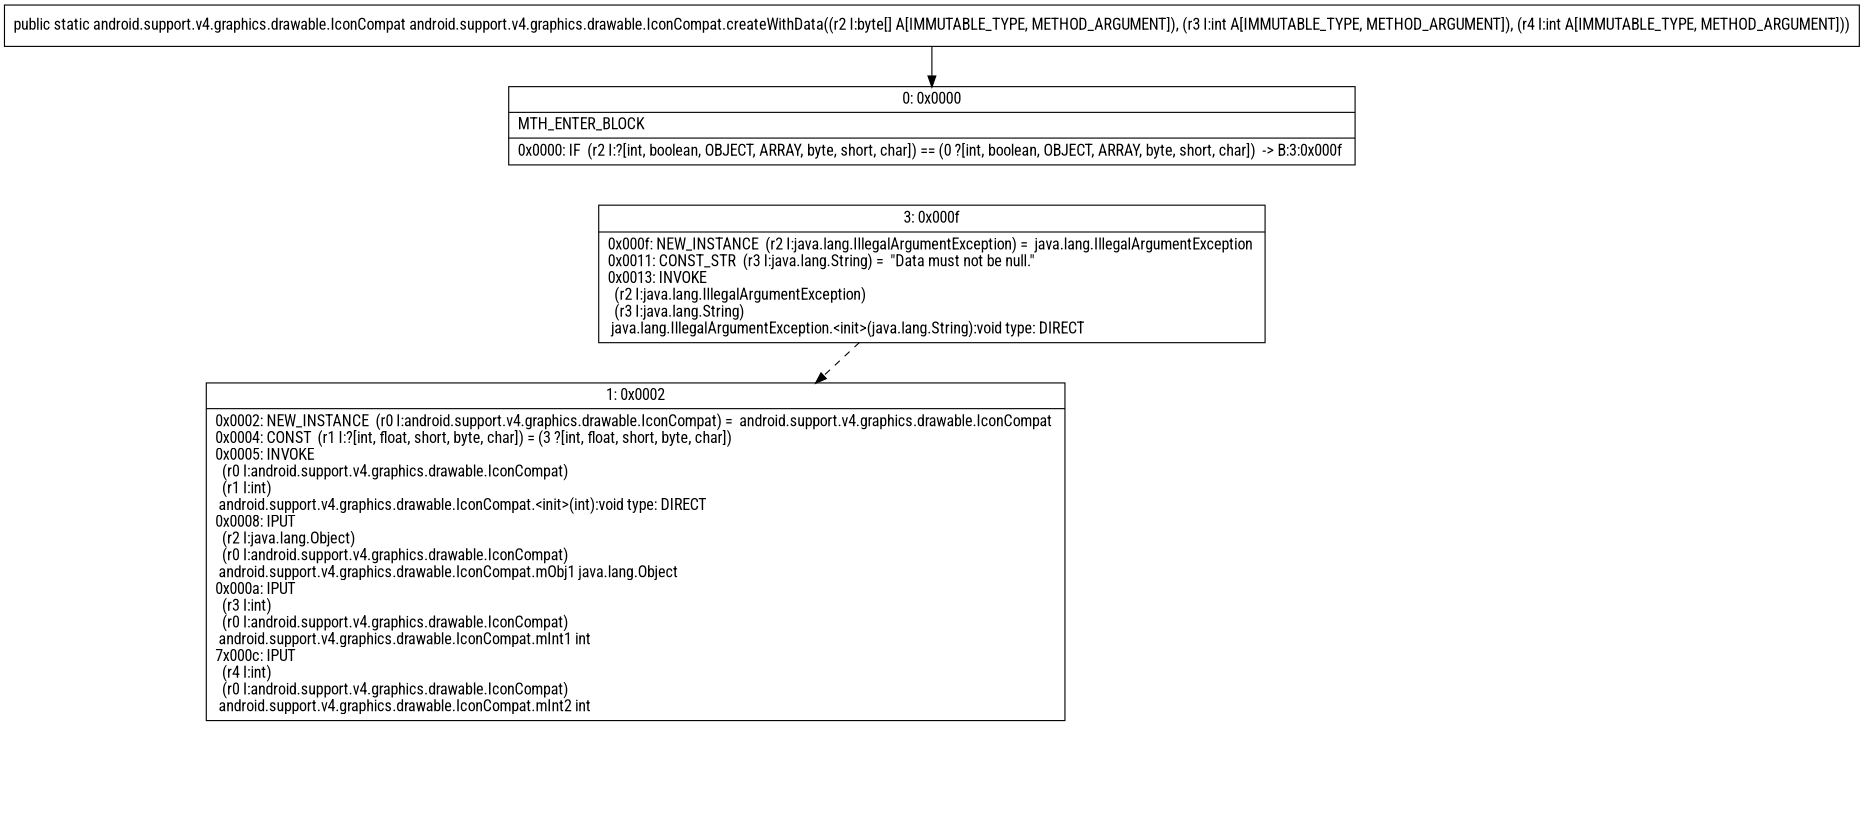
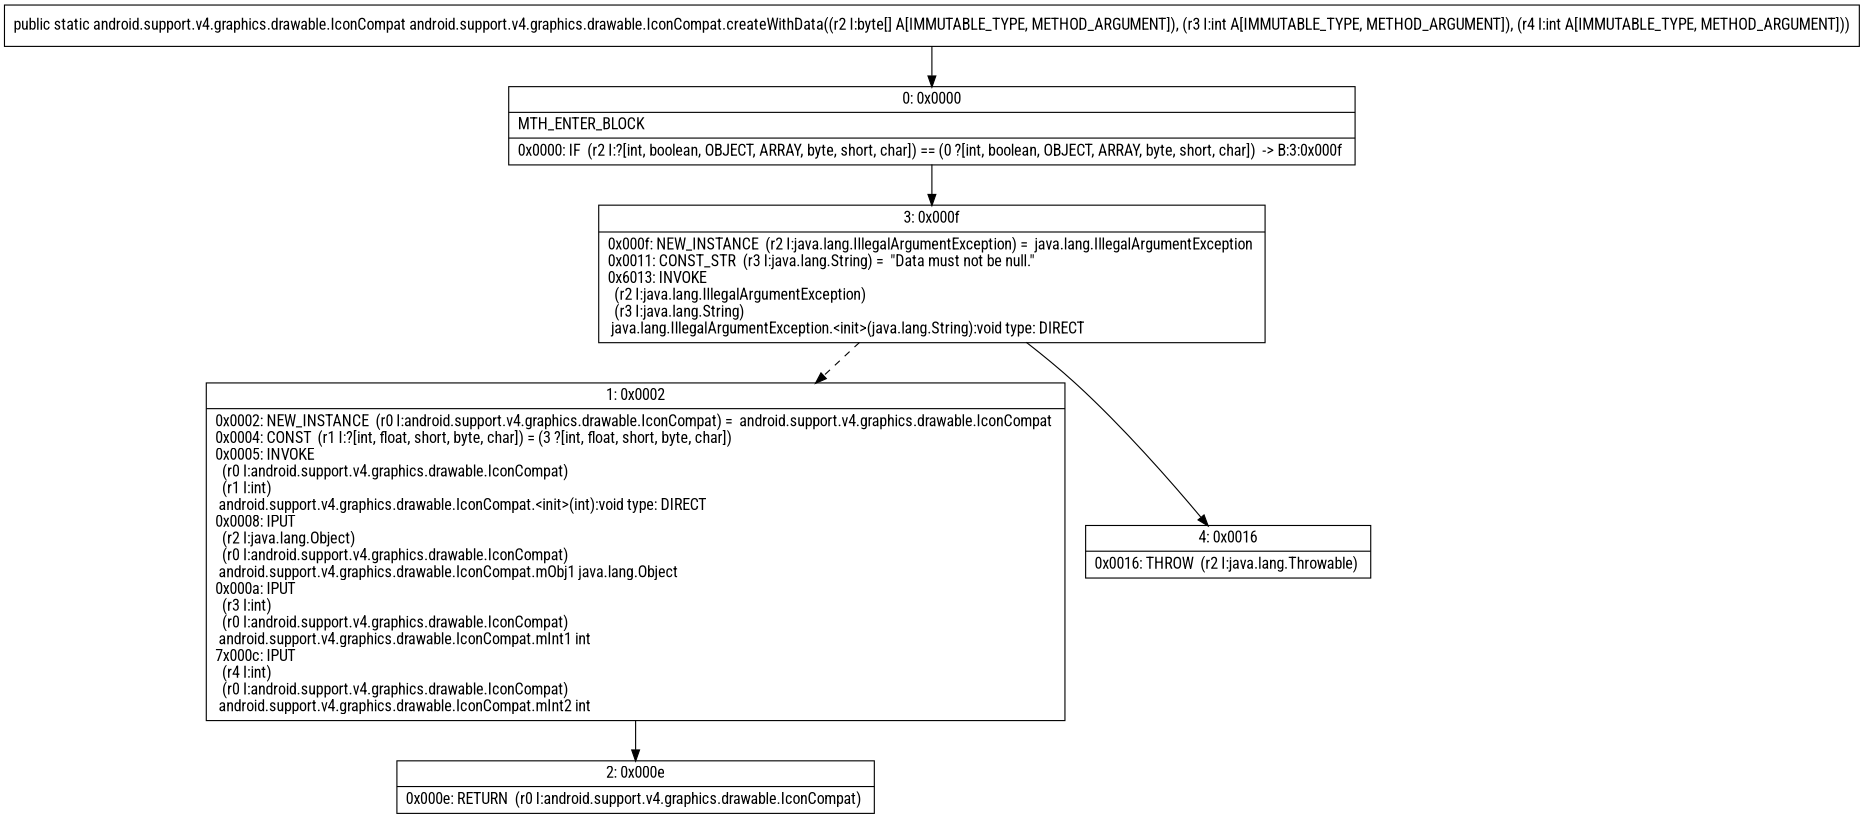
none -> (932, 179)
(661, 278) -> (661, 278)
none -> (1228, 552)
none -> (636, 787)
